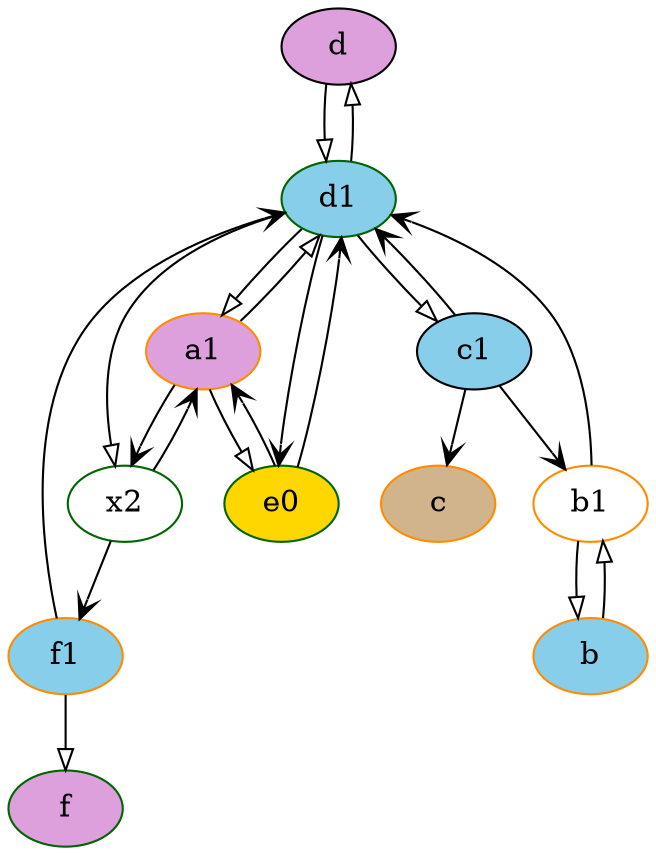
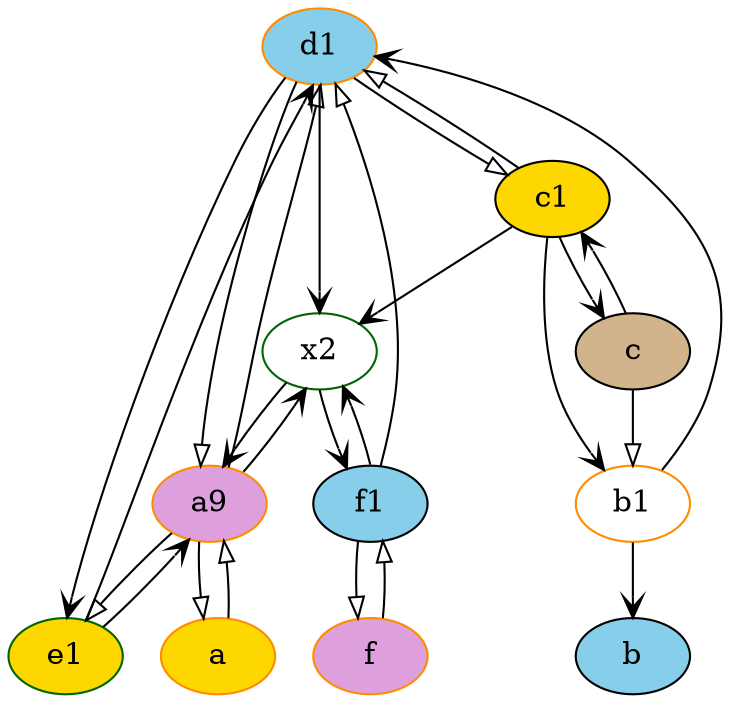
(339, 47) -> none
(339, 199) -> (320, 47)
none -> (445, 270)
(424, 279) -> (451, 123)
none -> (610, 282)
(144, 291) -> (320, 188)
(203, 351) -> (210, 504)
(474, 351) -> (552, 199)
(66, 366) -> (393, 282)
none -> (362, 435)
(282, 504) -> (66, 656)
(438, 504) -> (633, 351)
(576, 569) -> (633, 570)
none -> (385, 590)
(605, 590) -> (633, 417)
(66, 656) -> (370, 504)
none -> (218, 656)
(591, 656) -> (633, 656)
(66, 809) -> (370, 656)
